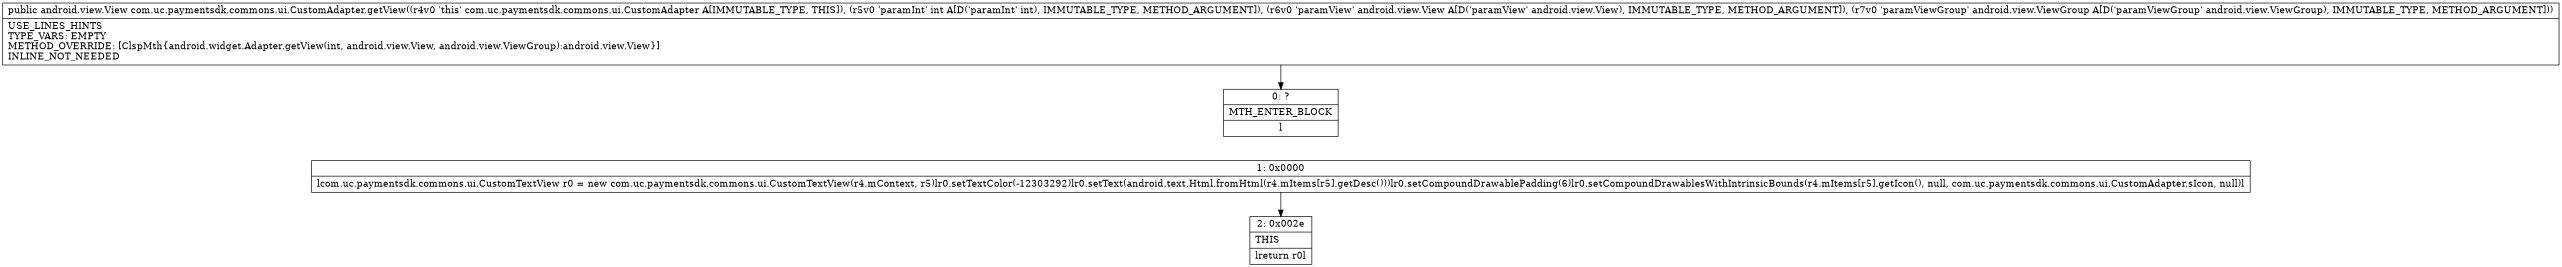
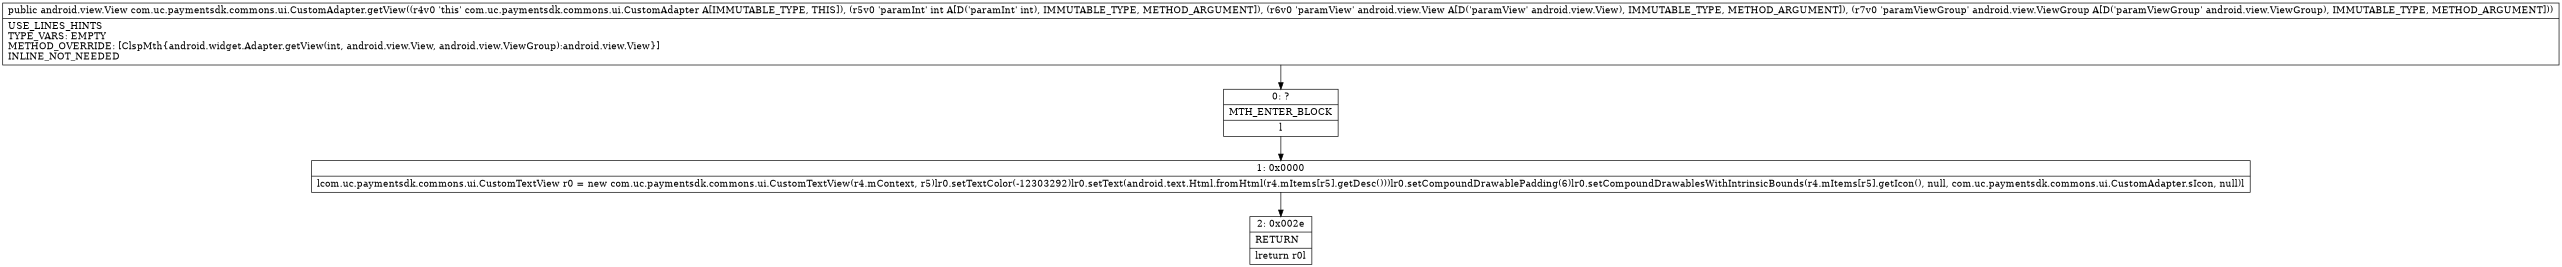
none -> (1281, 145)
(1268, 240) -> (1277, 240)
